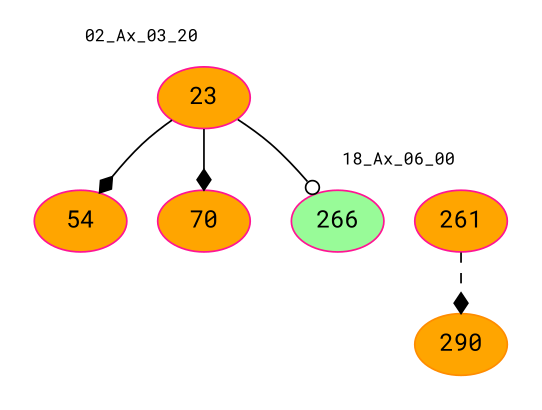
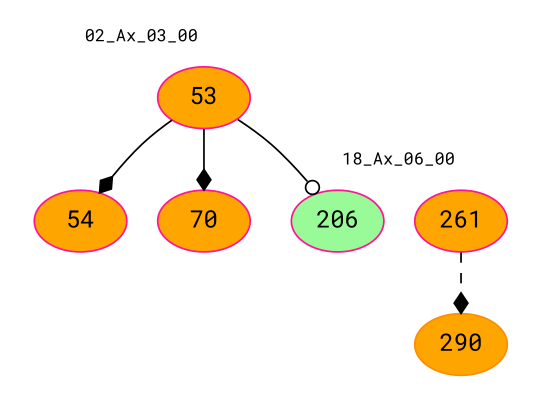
(142, 37) -> (142, 37)
(204, 98) -> (204, 98)
(338, 221) -> (338, 221)
